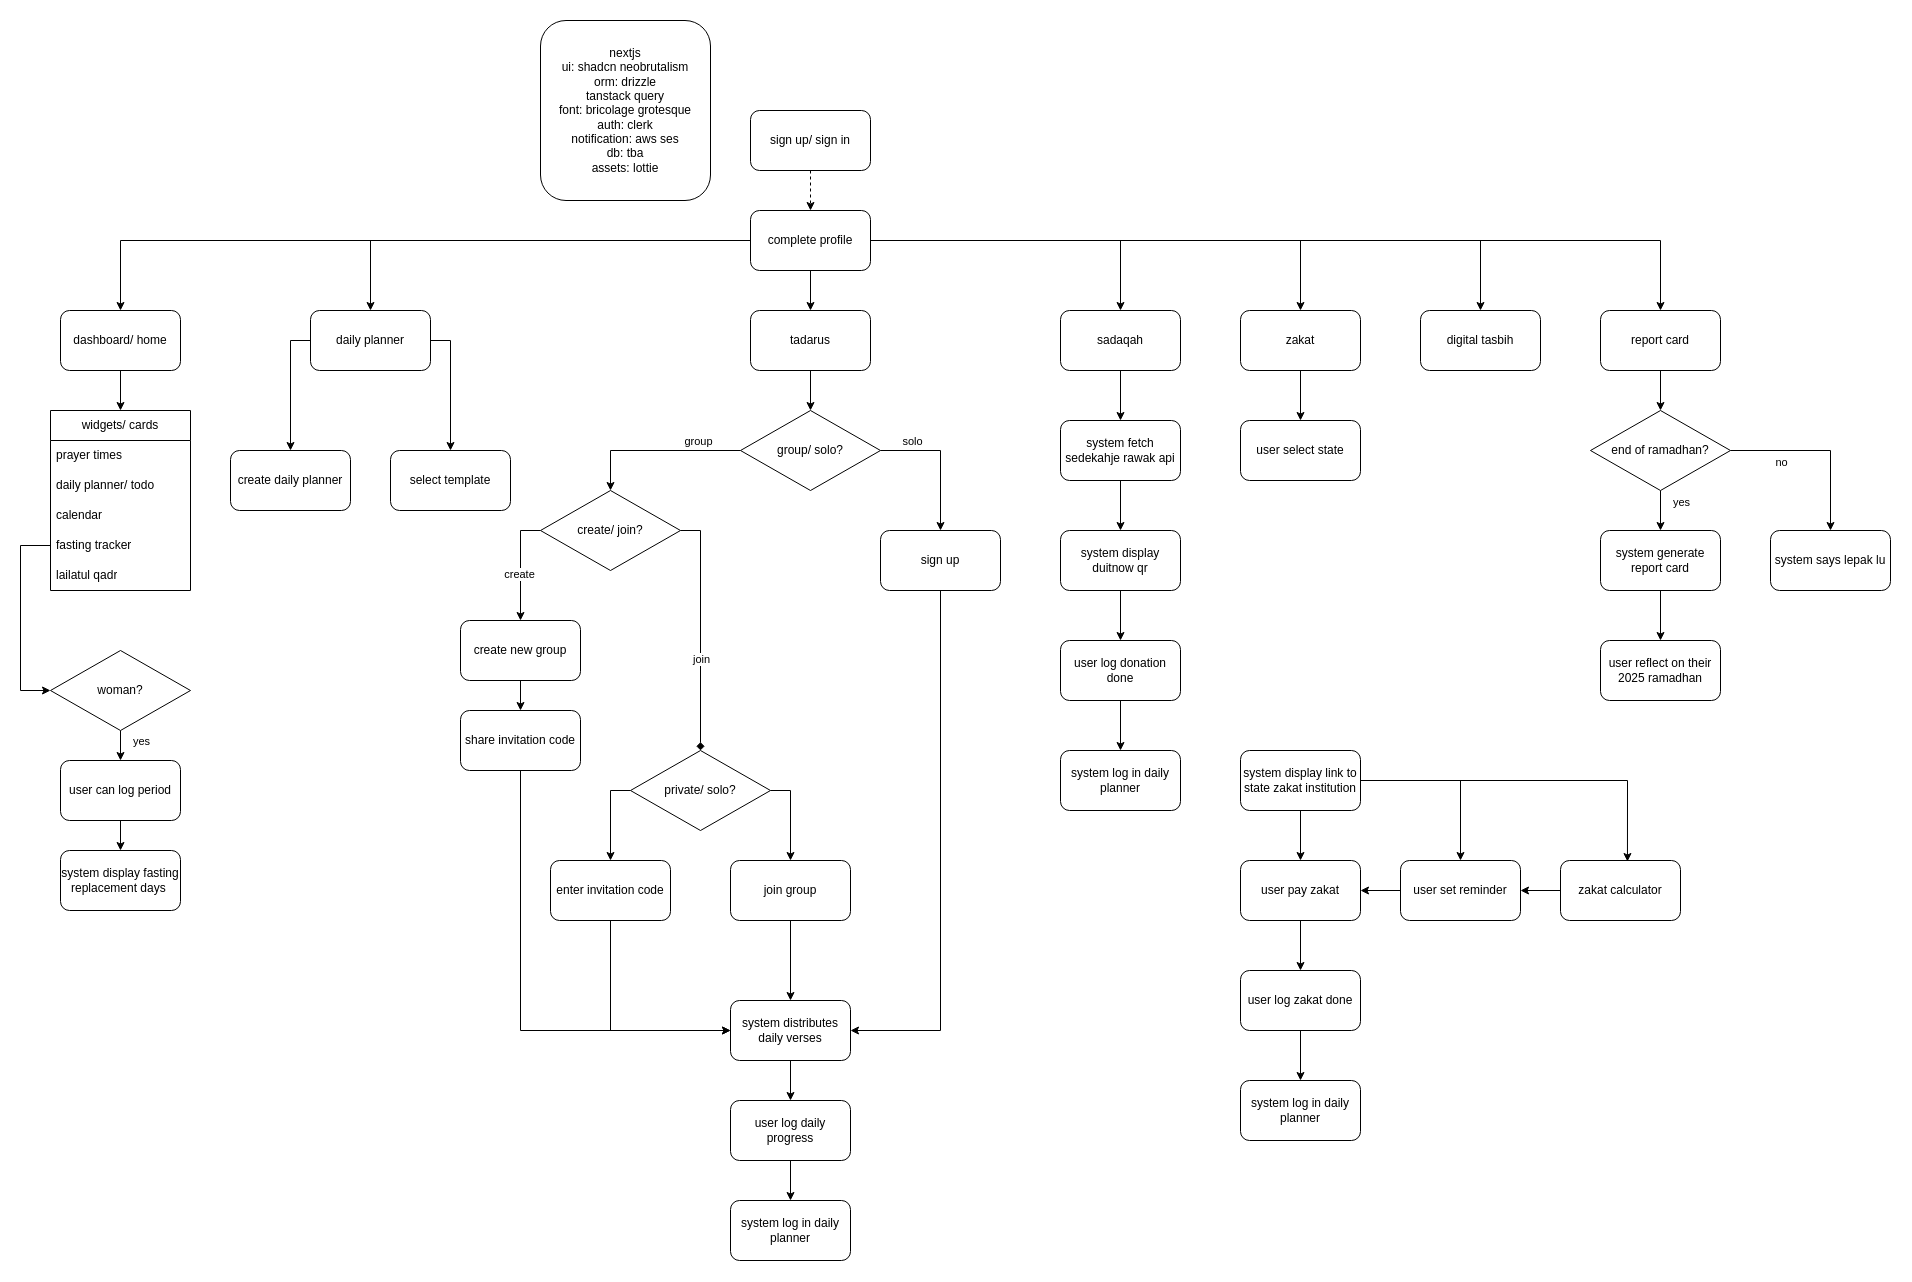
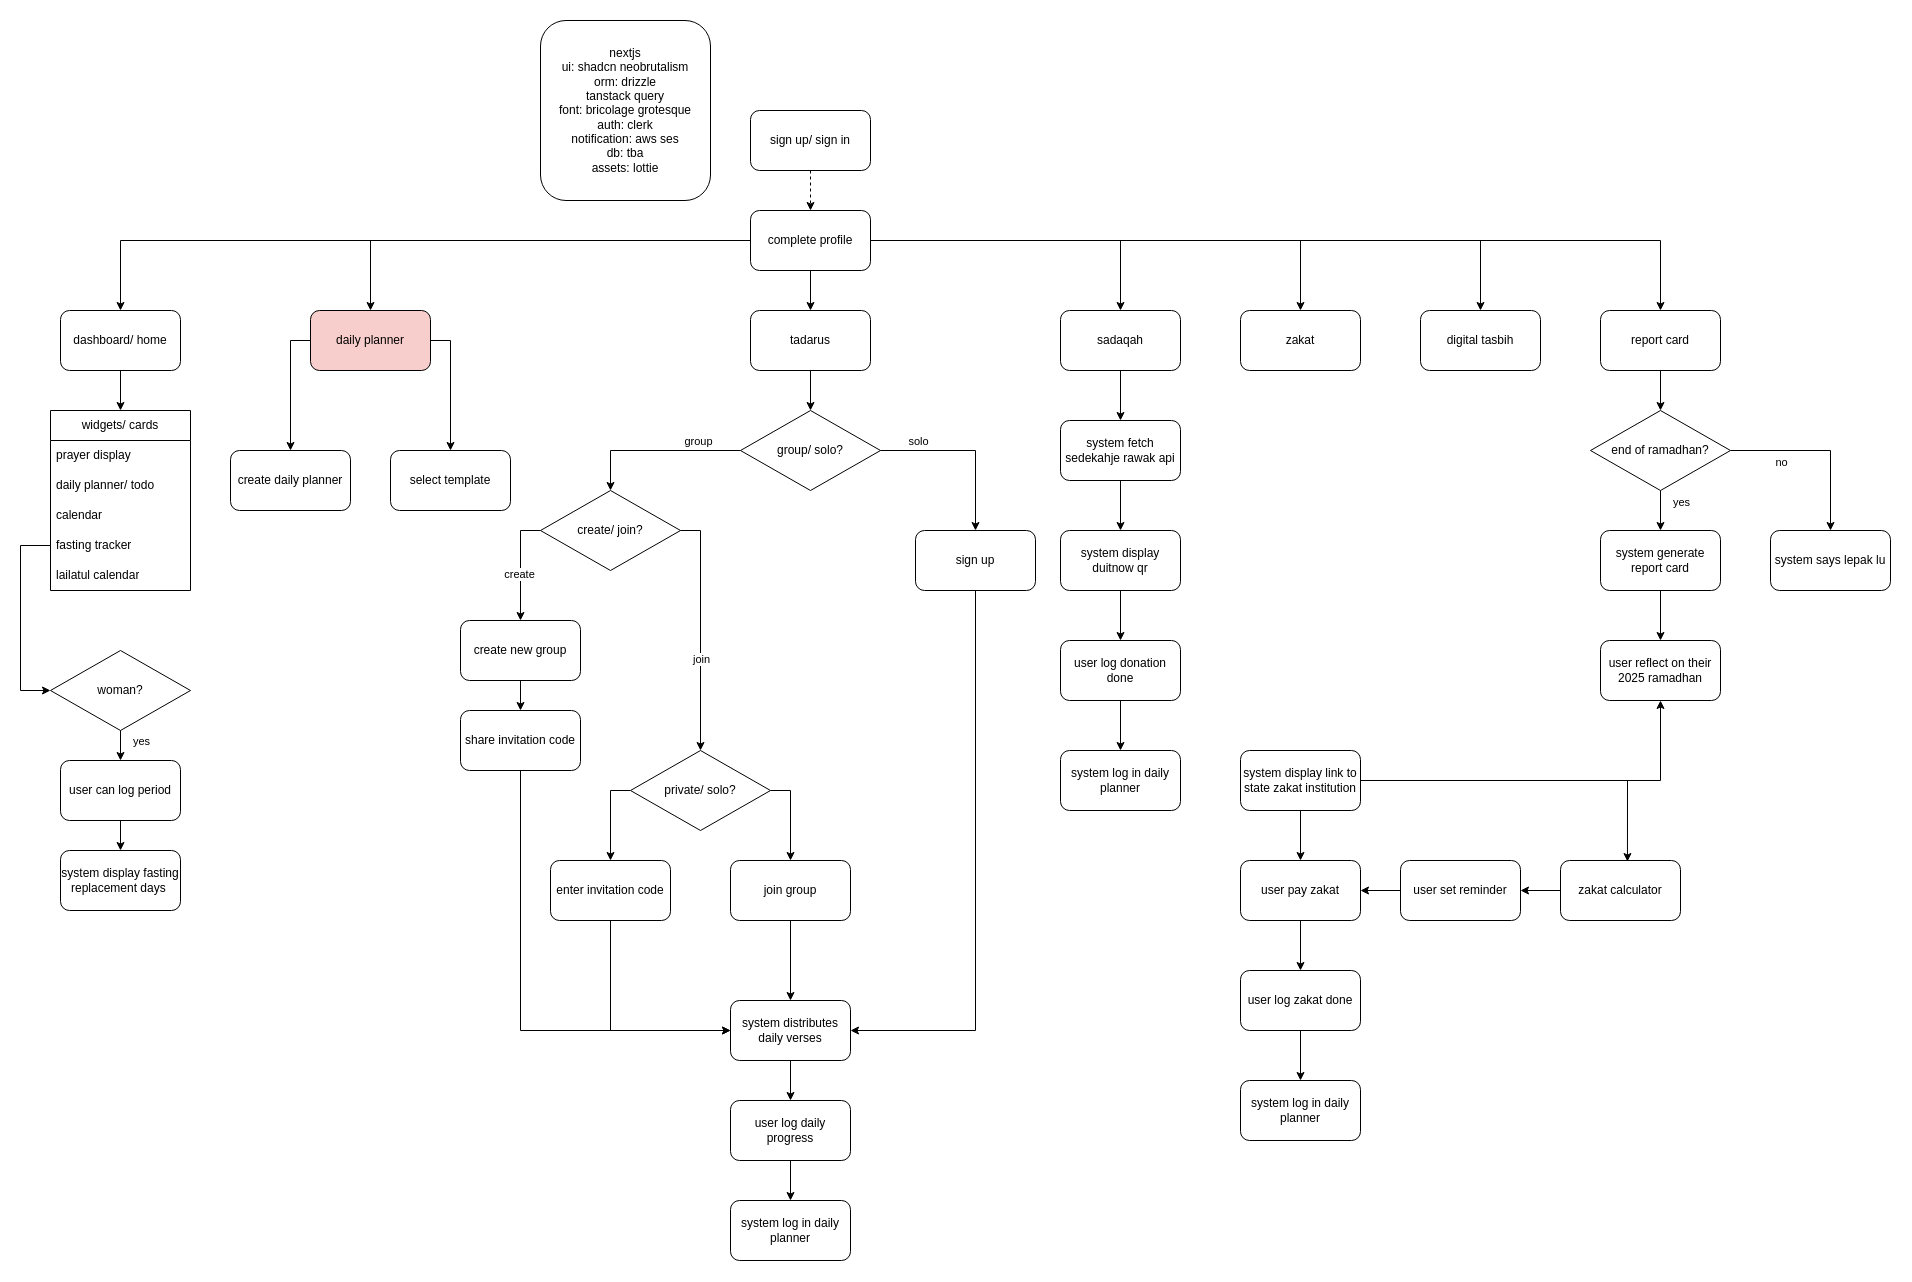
(371, 341) -> (371, 341)
(1301, 392) -> none
(1301, 451) -> none
(94, 456) -> (99, 456)
(941, 561) -> (976, 561)
(92, 576) -> (104, 576)
(701, 742) -> (701, 742)
(1461, 818) -> (1661, 759)
